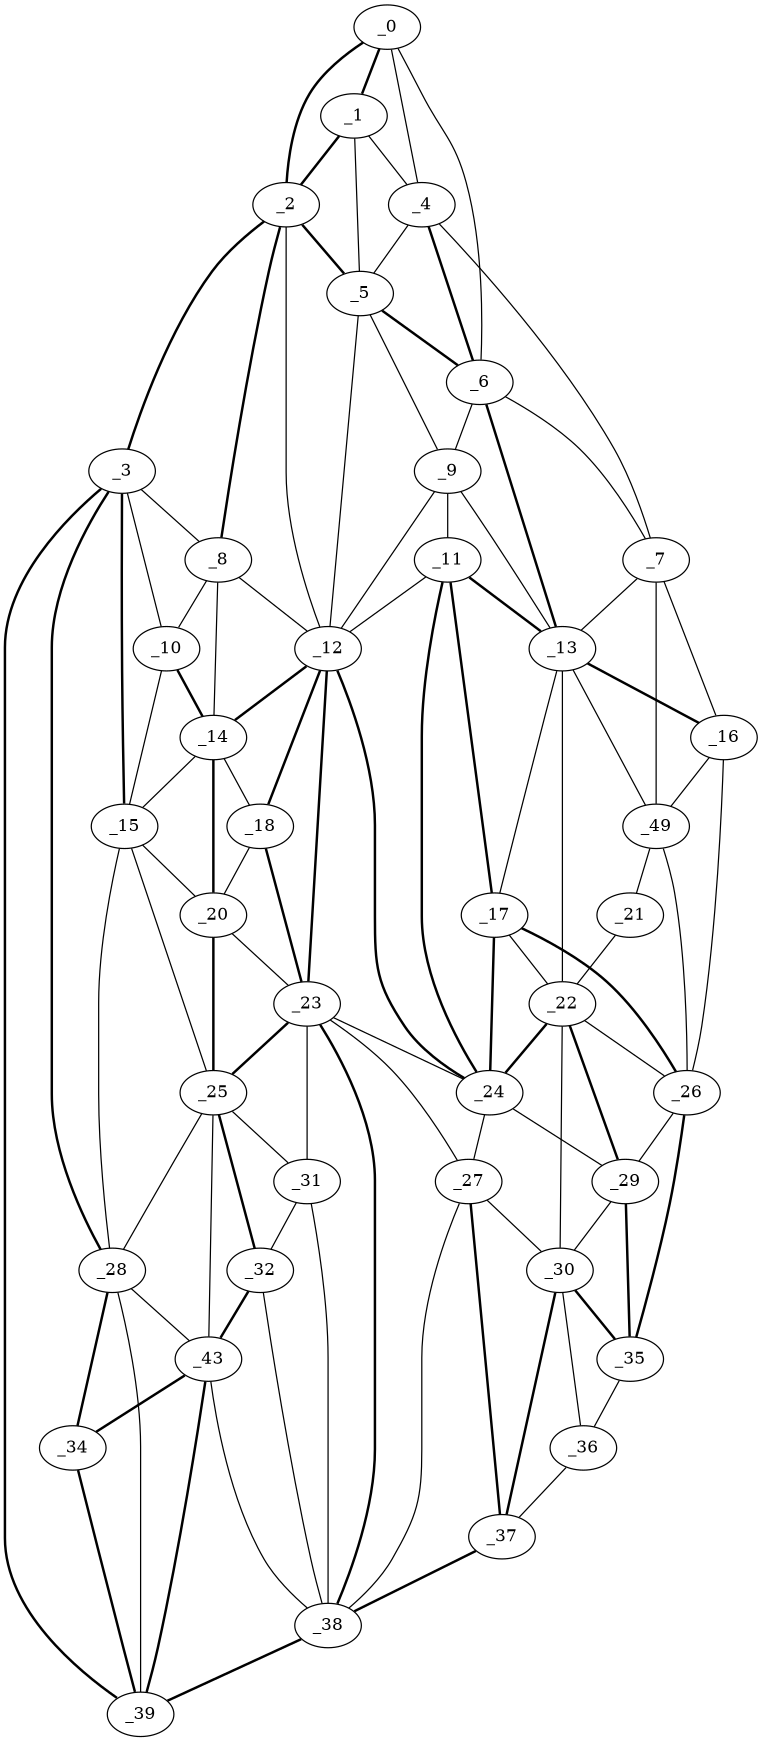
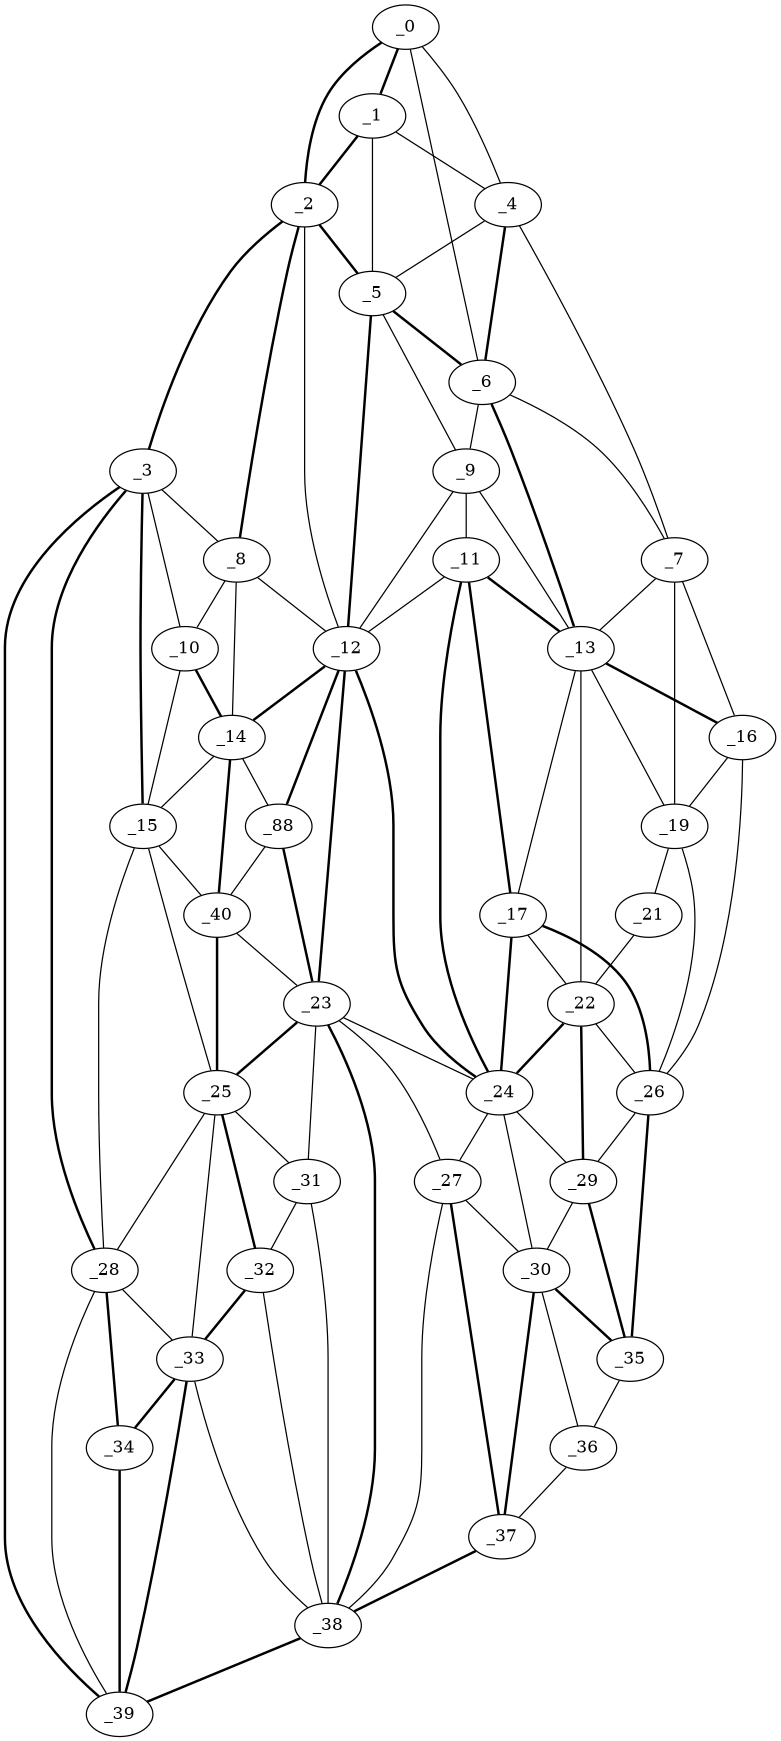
(344, 471) -> (360, 471)
(260, 826) -> (279, 826)
(656, 826) -> (675, 826)
(213, 915) -> (217, 915)
(561, 1126) -> (518, 1181)
(208, 1359) -> (190, 1359)
